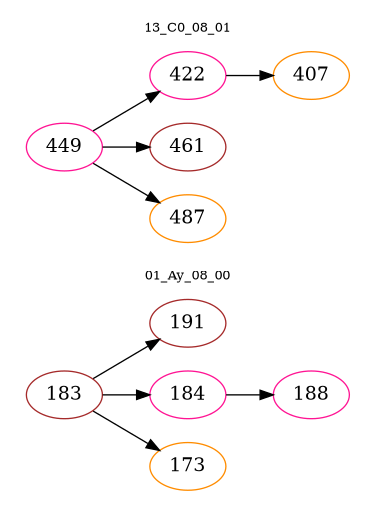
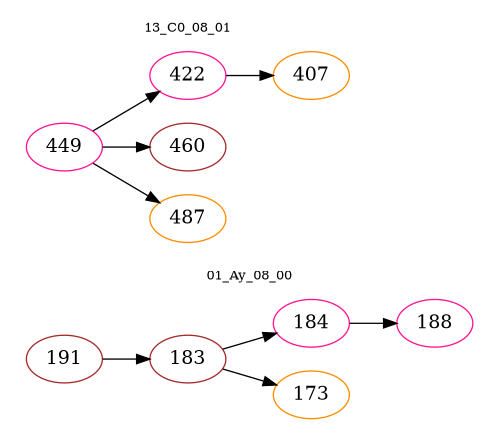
(188, 147) -> (188, 147)
(121, 362) -> (120, 359)
